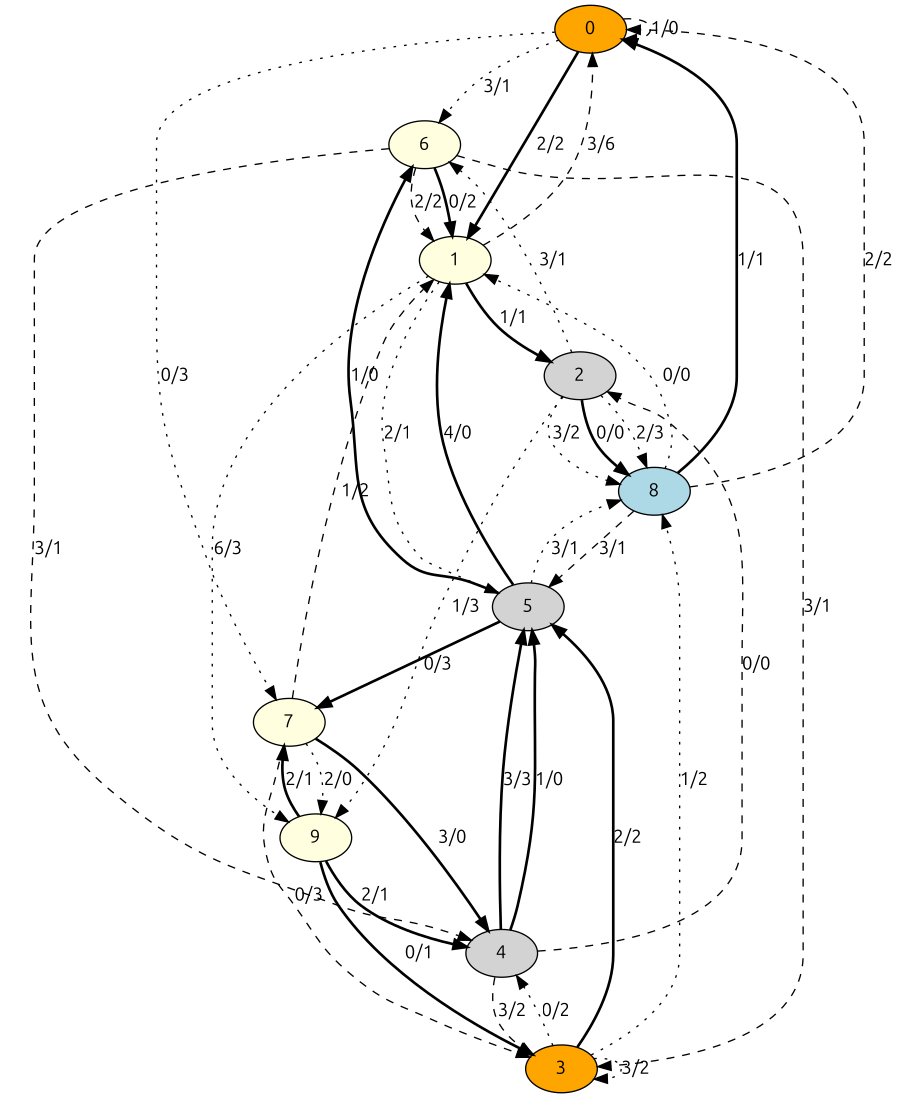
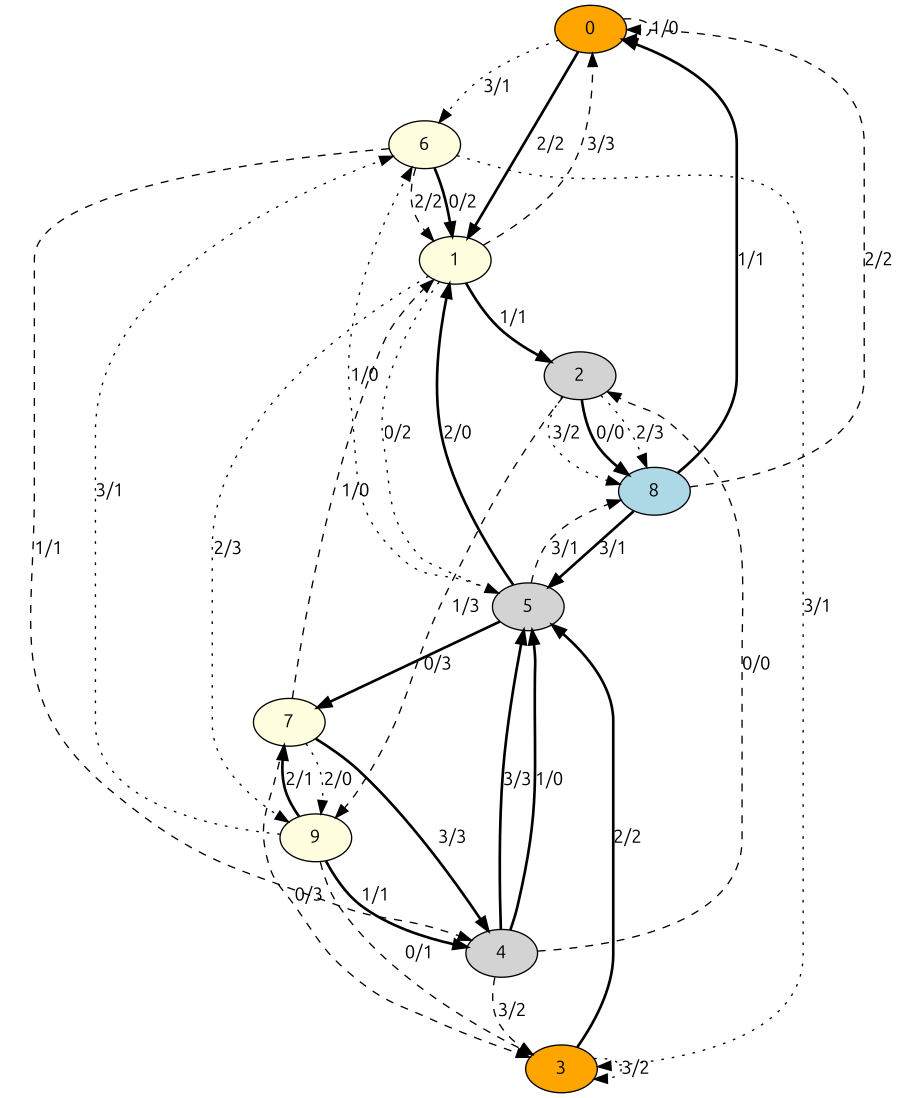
(601, 145) -> (601, 145)
(157, 212) -> none
(526, 255) -> (95, 487)
(620, 346) -> none
(398, 434) -> (398, 434)
(458, 434) -> (458, 434)
(355, 448) -> (355, 448)
(356, 491) -> (356, 491)
(803, 528) -> (803, 528)
(558, 532) -> (558, 532)
(596, 545) -> (596, 545)
(49, 549) -> (49, 549)
(228, 549) -> (228, 549)
(444, 598) -> (444, 598)
(680, 811) -> none
(453, 838) -> (453, 838)
(376, 896) -> (376, 896)
(402, 973) -> (402, 973)
(540, 1016) -> none
